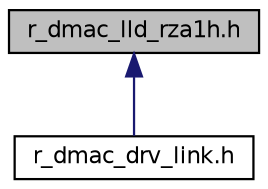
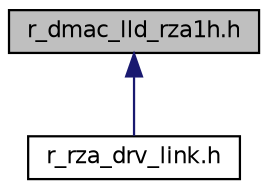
(134, 158) -> (134, 158)
